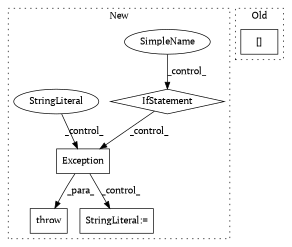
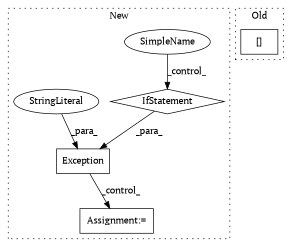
(84, 131) -> (84, 131)
(149, 131) -> (149, 131)
(49, 221) -> none
(117, 221) -> (117, 221)
